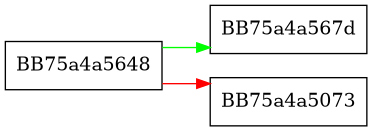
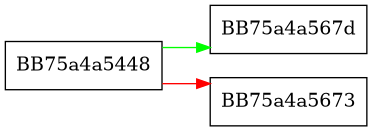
(84, 66) -> (84, 66)
(289, 102) -> (289, 102)
